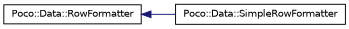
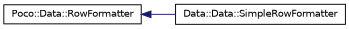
(260, 14) -> (260, 14)
